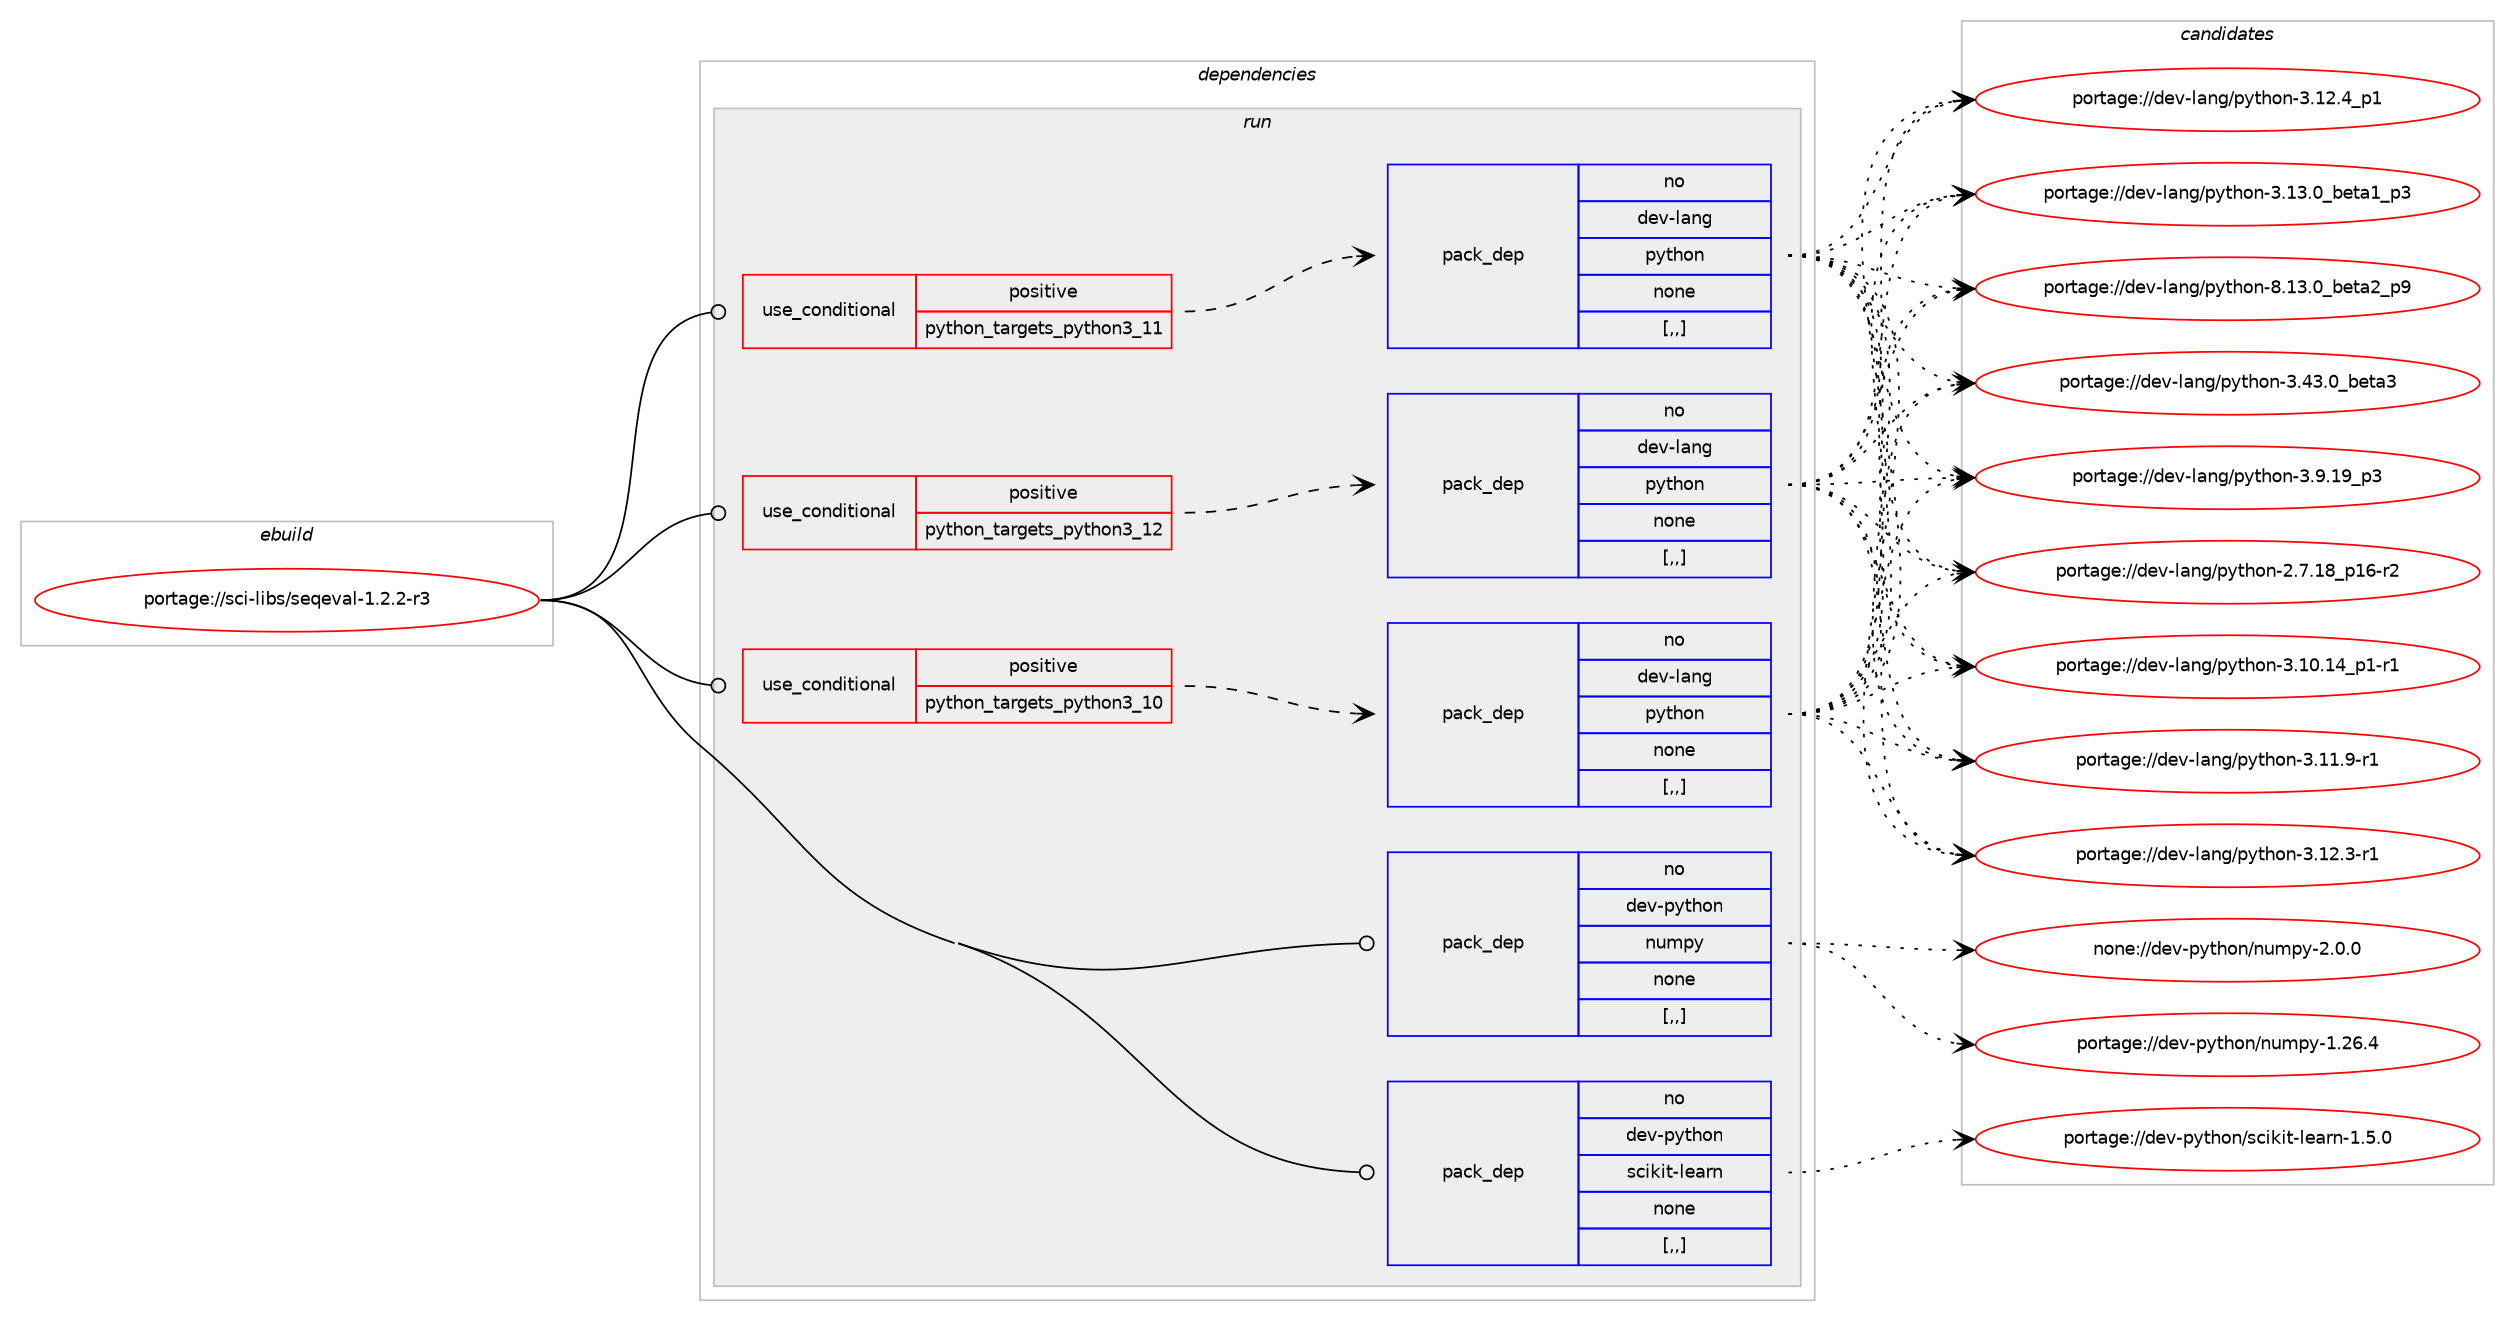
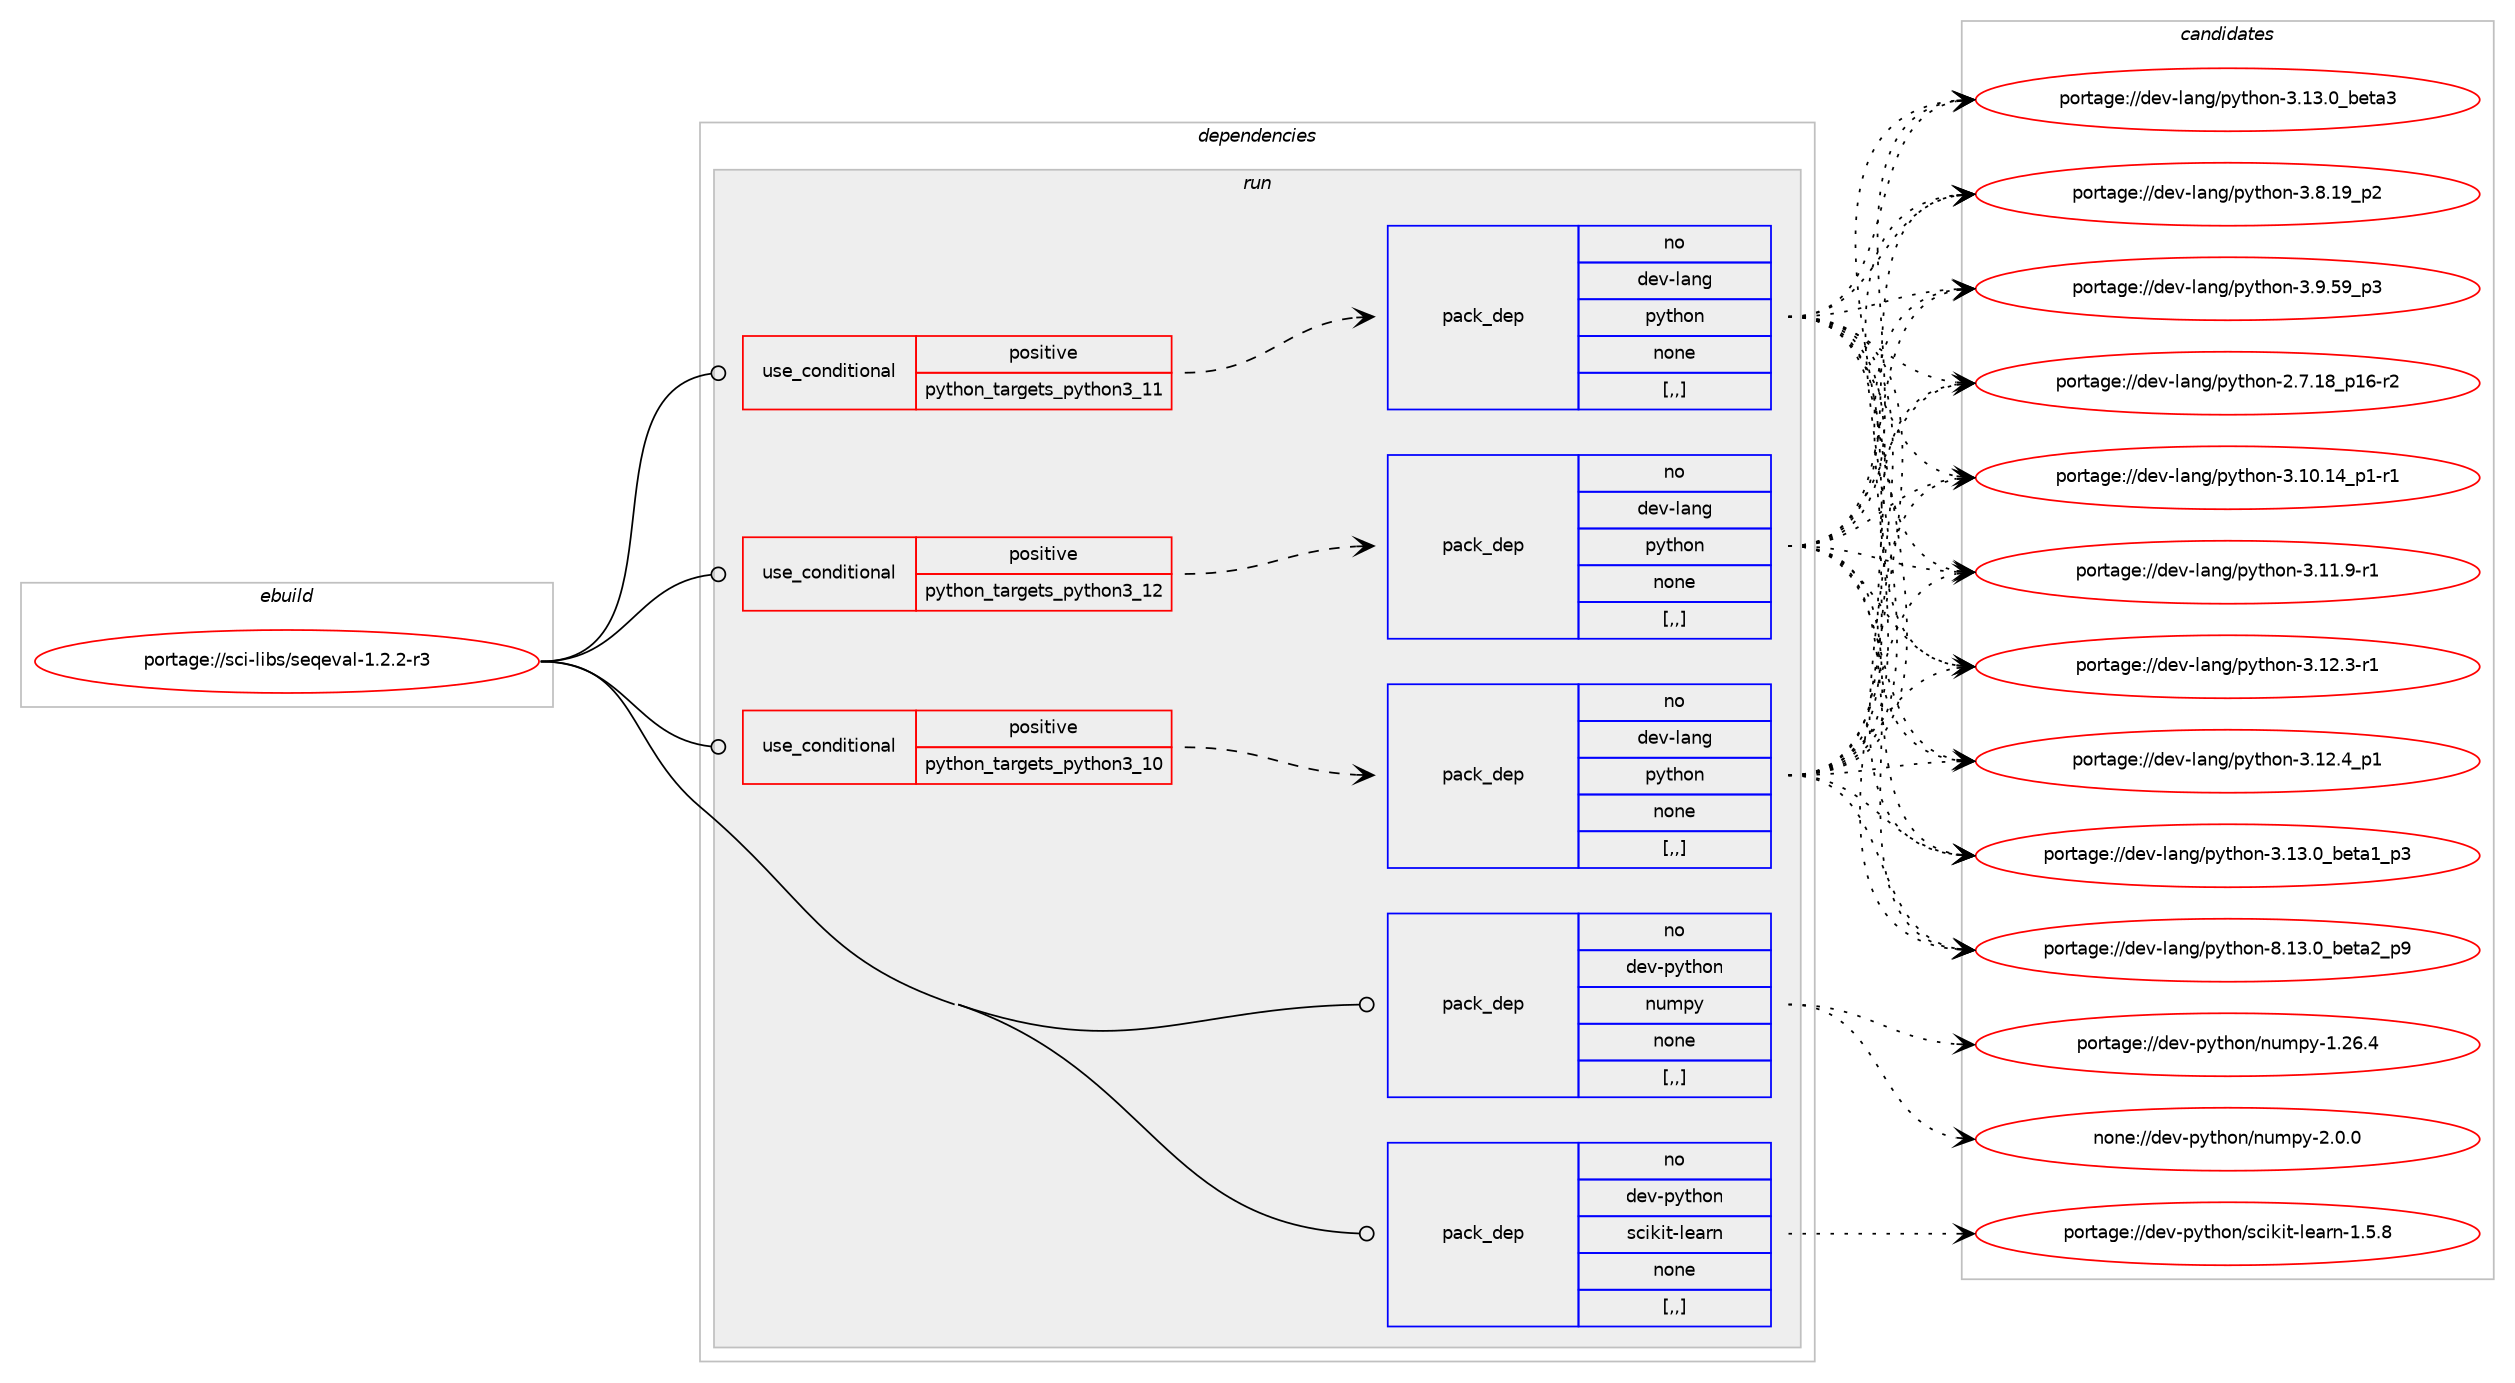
none -> (2228, 194)
(2228, 383) -> (2228, 100)
(2228, 478) -> (2228, 289)
(2228, 1139) -> (2228, 1234)
